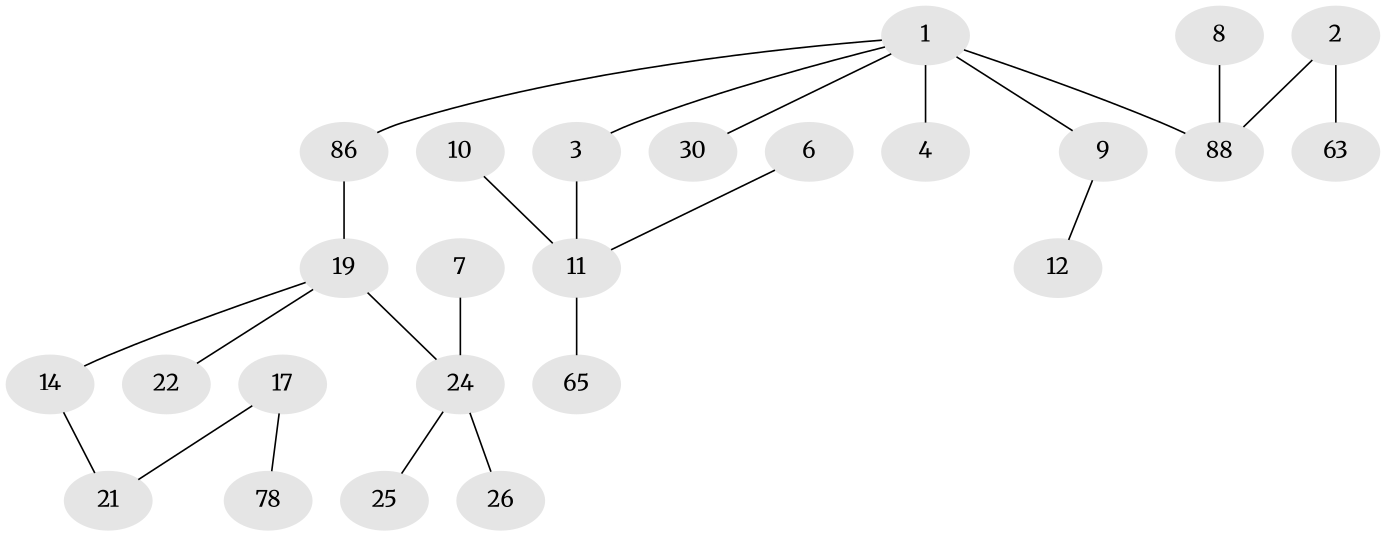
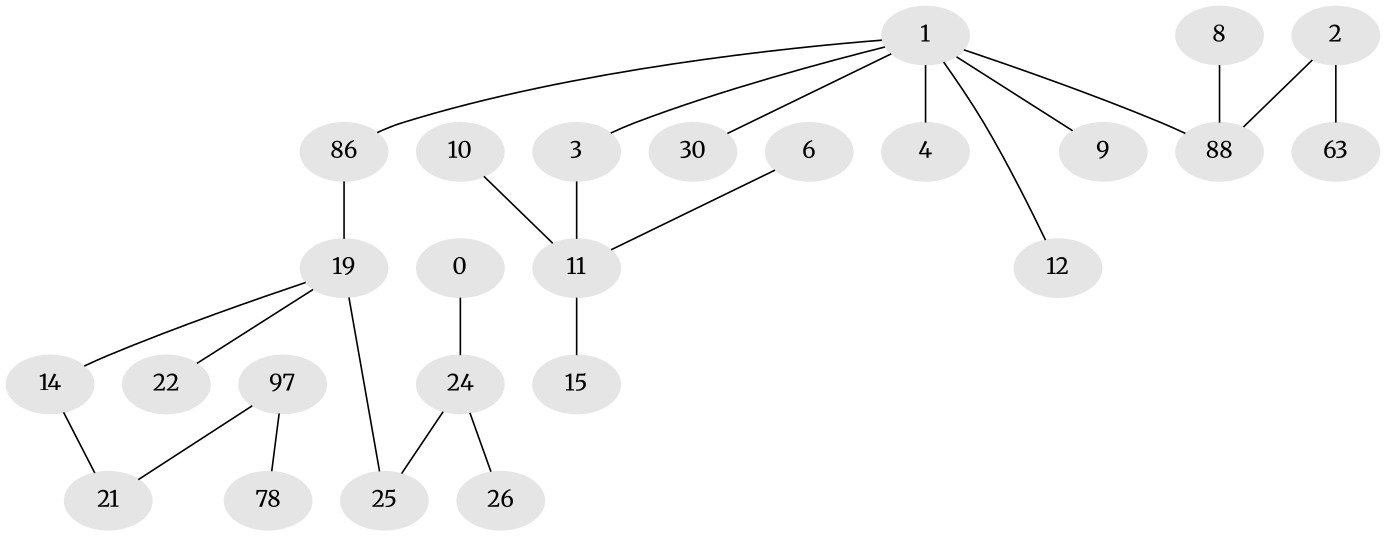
(1081, 210) -> (999, 149)
(460, 268) -> (460, 268)
(402, 326) -> (364, 384)
(283, 384) -> (283, 384)
(577, 384) -> (577, 384)
